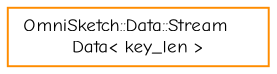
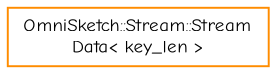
(138, 37) -> (138, 37)
